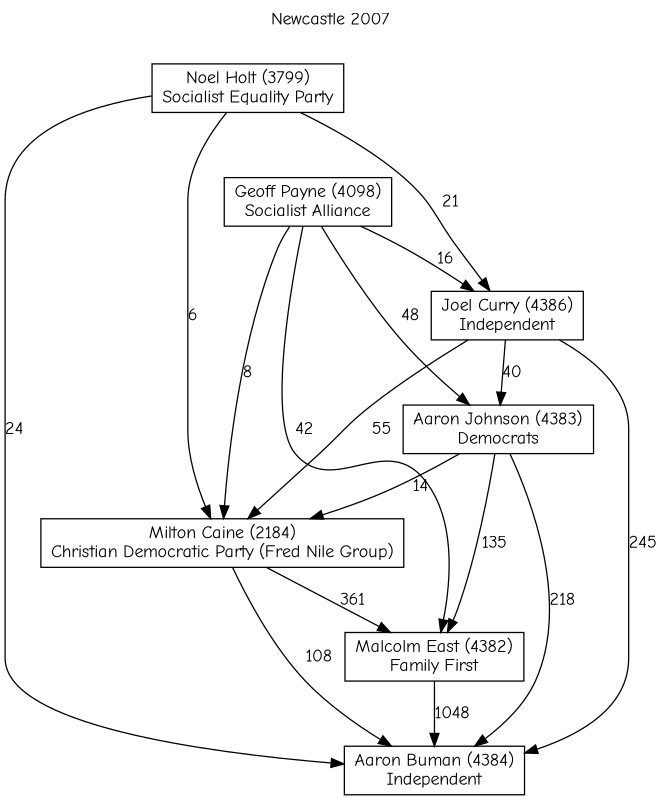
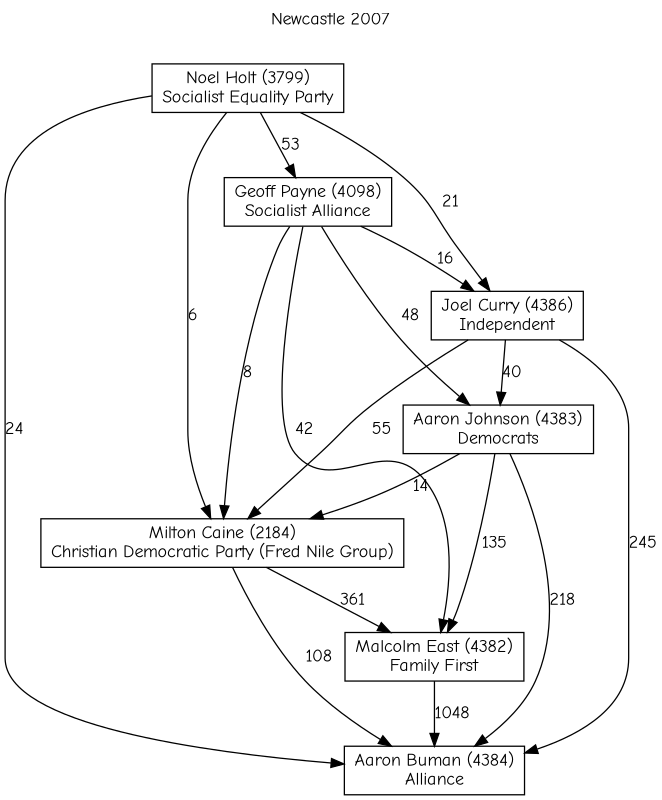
none -> (275, 139)
(434, 770) -> (434, 770)
